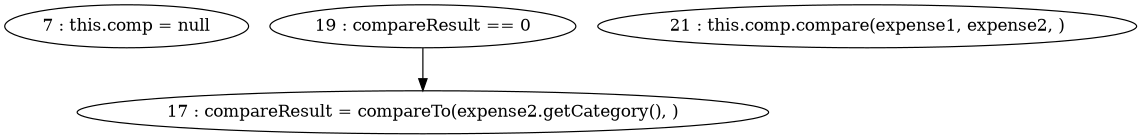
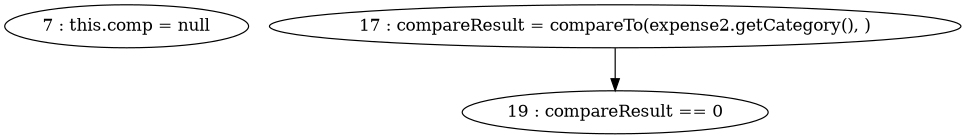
(867, 26) -> none
(423, 63) -> (615, 63)
